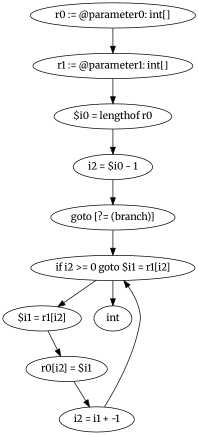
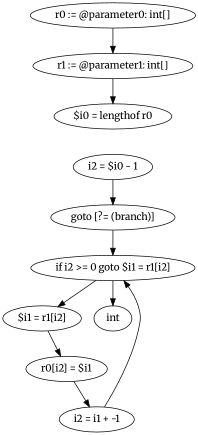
(113, 138) -> none
